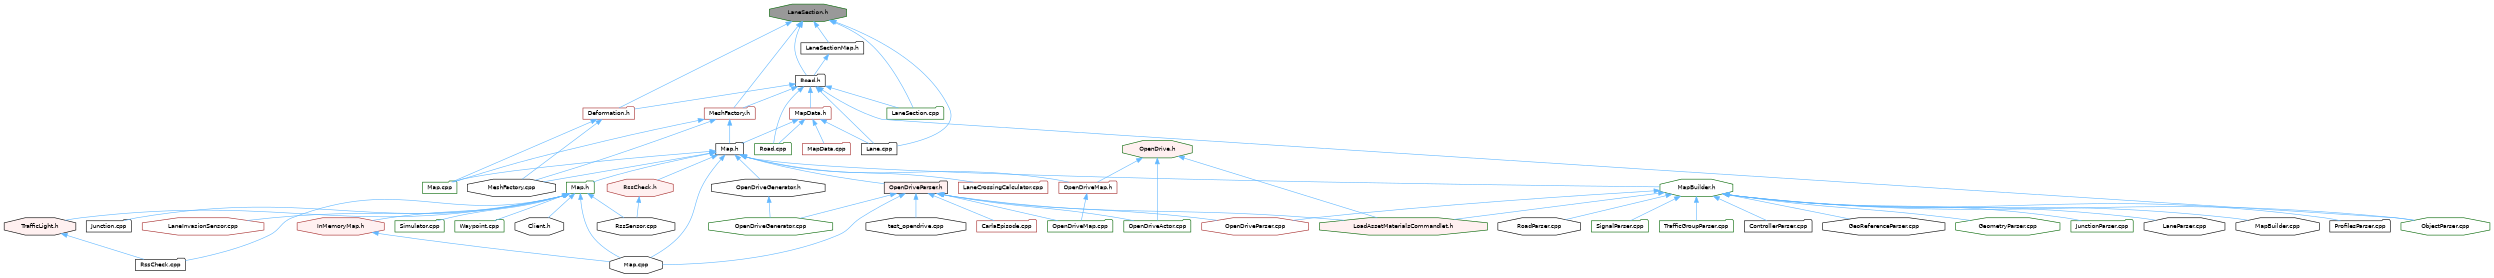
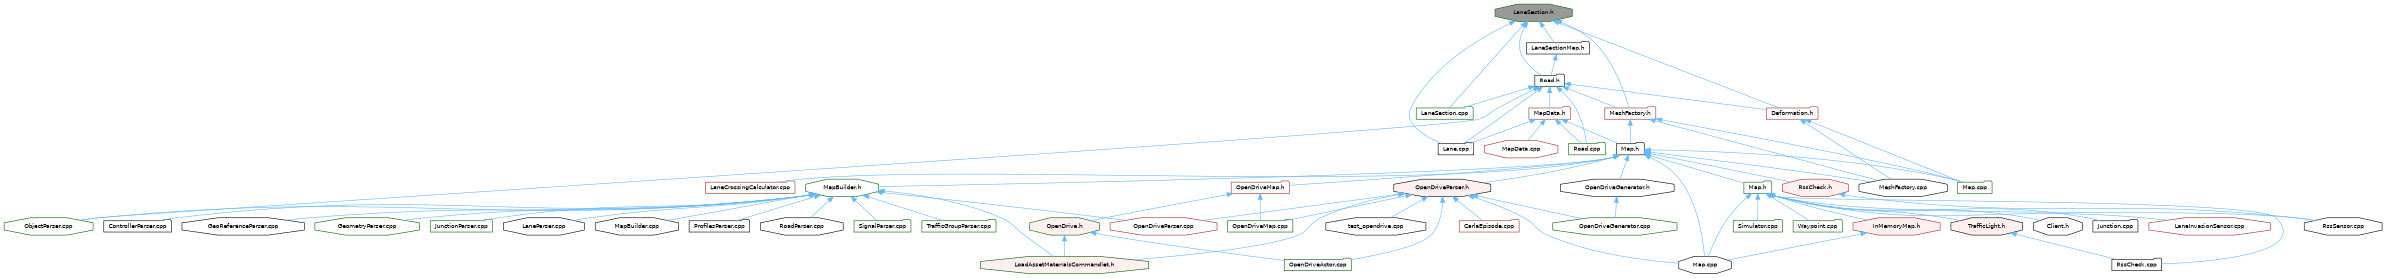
(826, 149) -> (1521, 149)
(1117, 171) -> (1159, 207)
(916, 188) -> (1442, 188)
